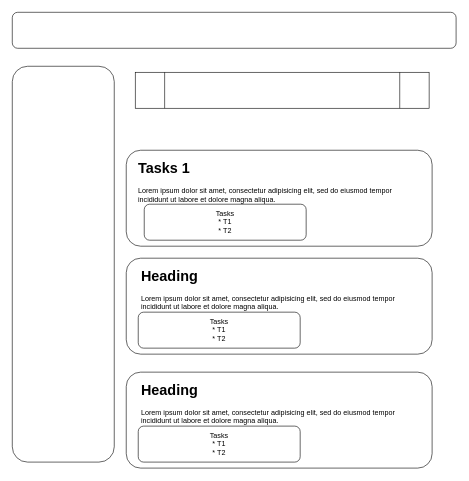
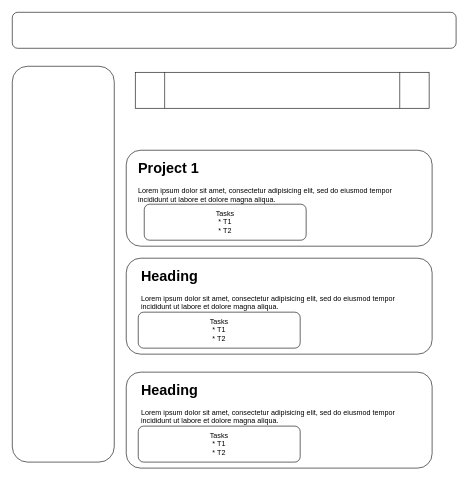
(280, 163) -> (280, 163)
